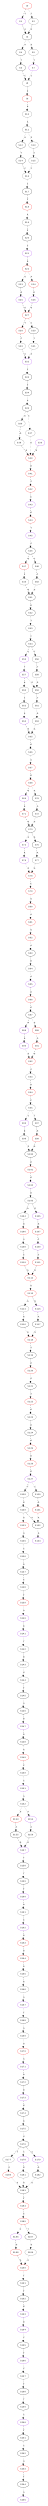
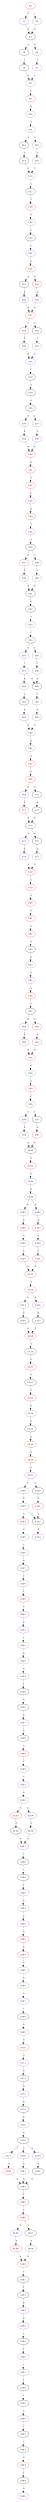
(30, 445) -> (37, 430)
